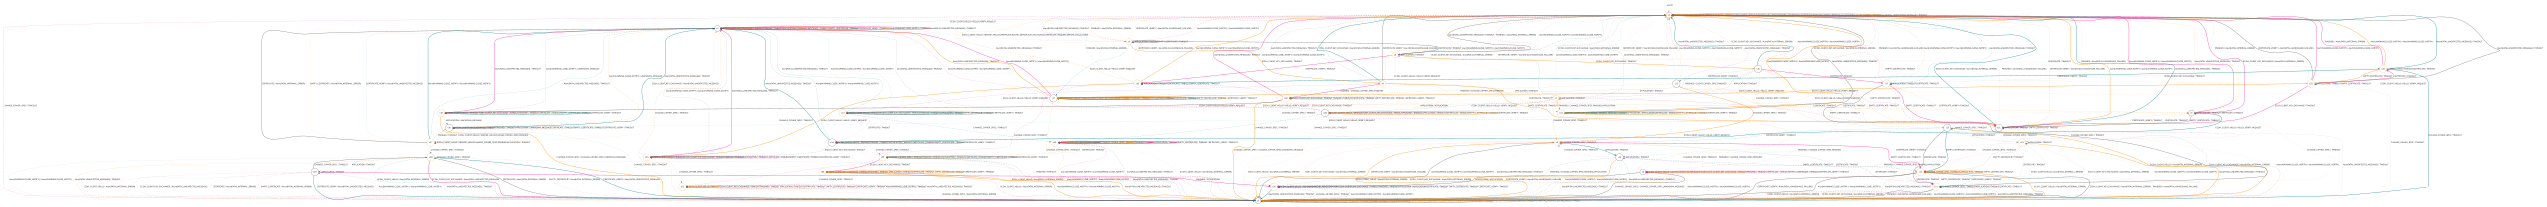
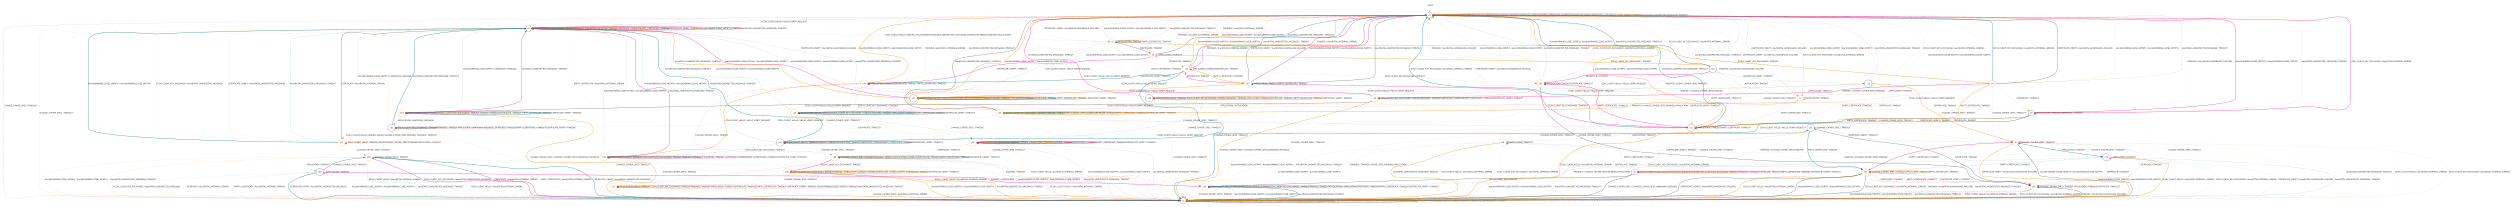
(1459, 106) -> (1510, 92)
